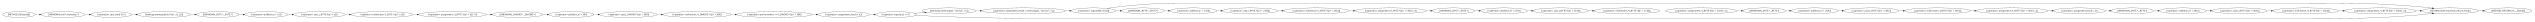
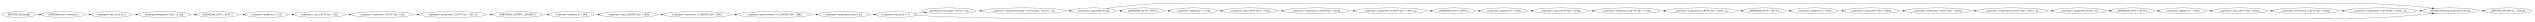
none -> (1662, 11)
